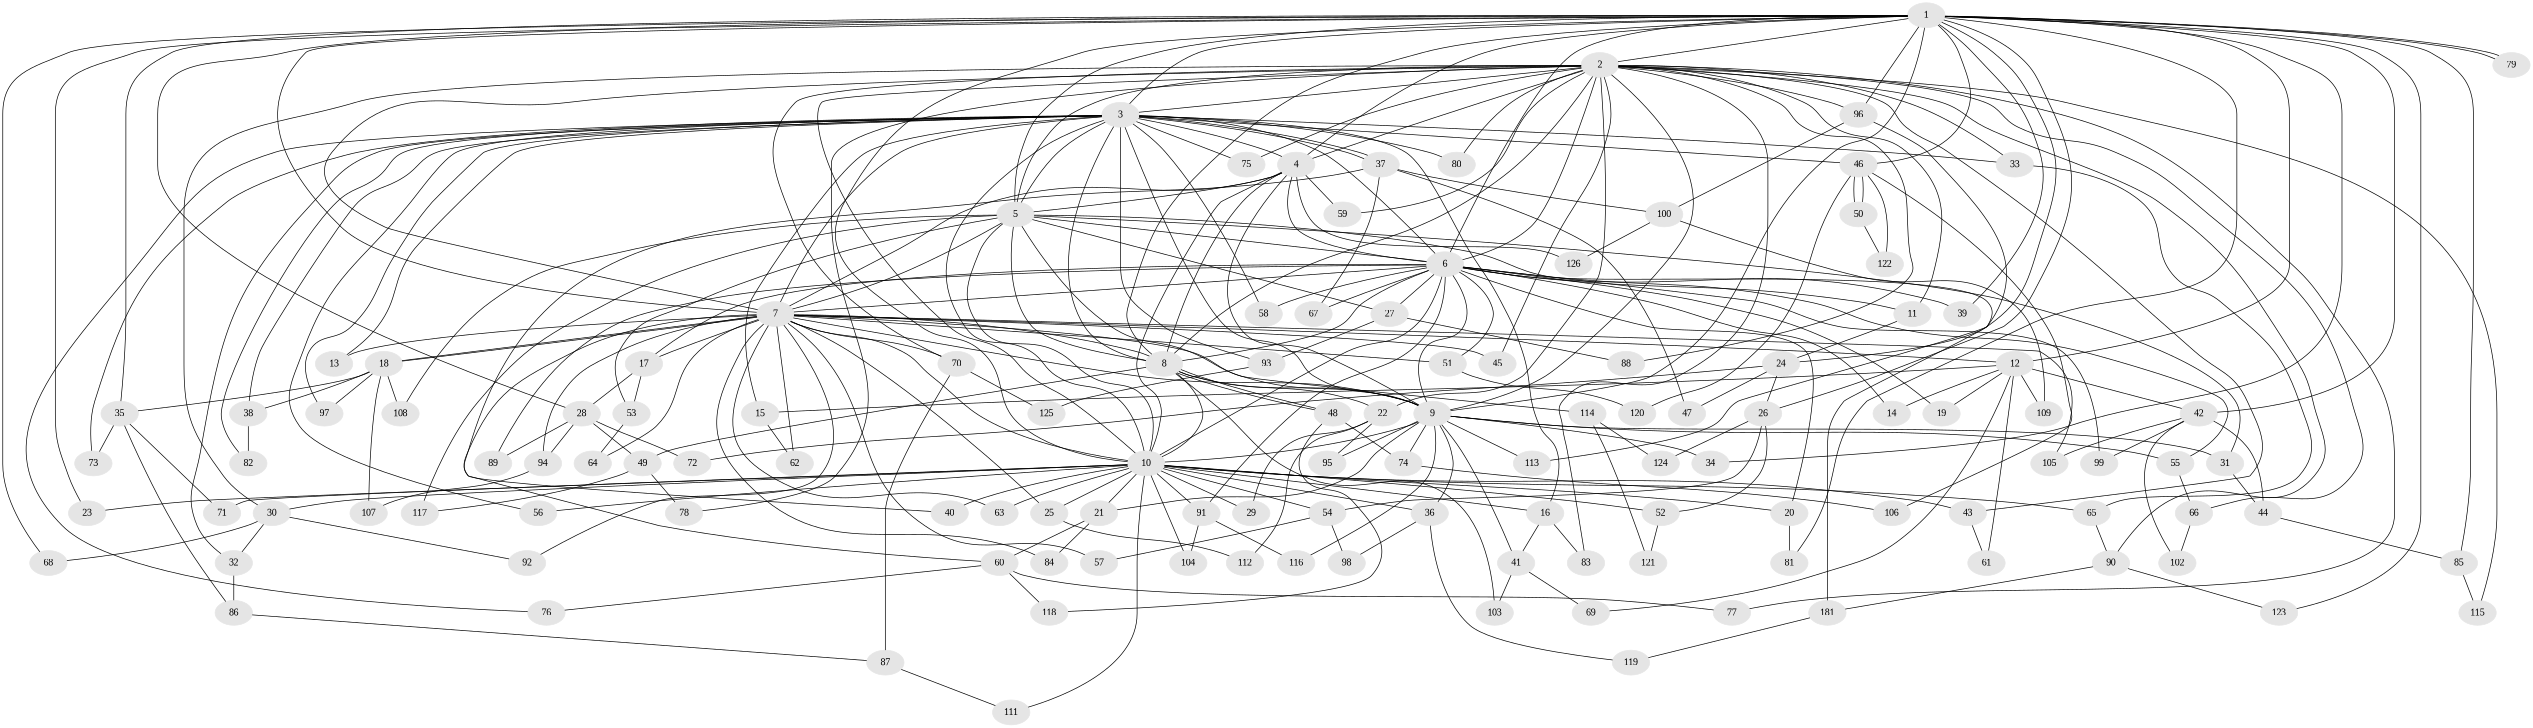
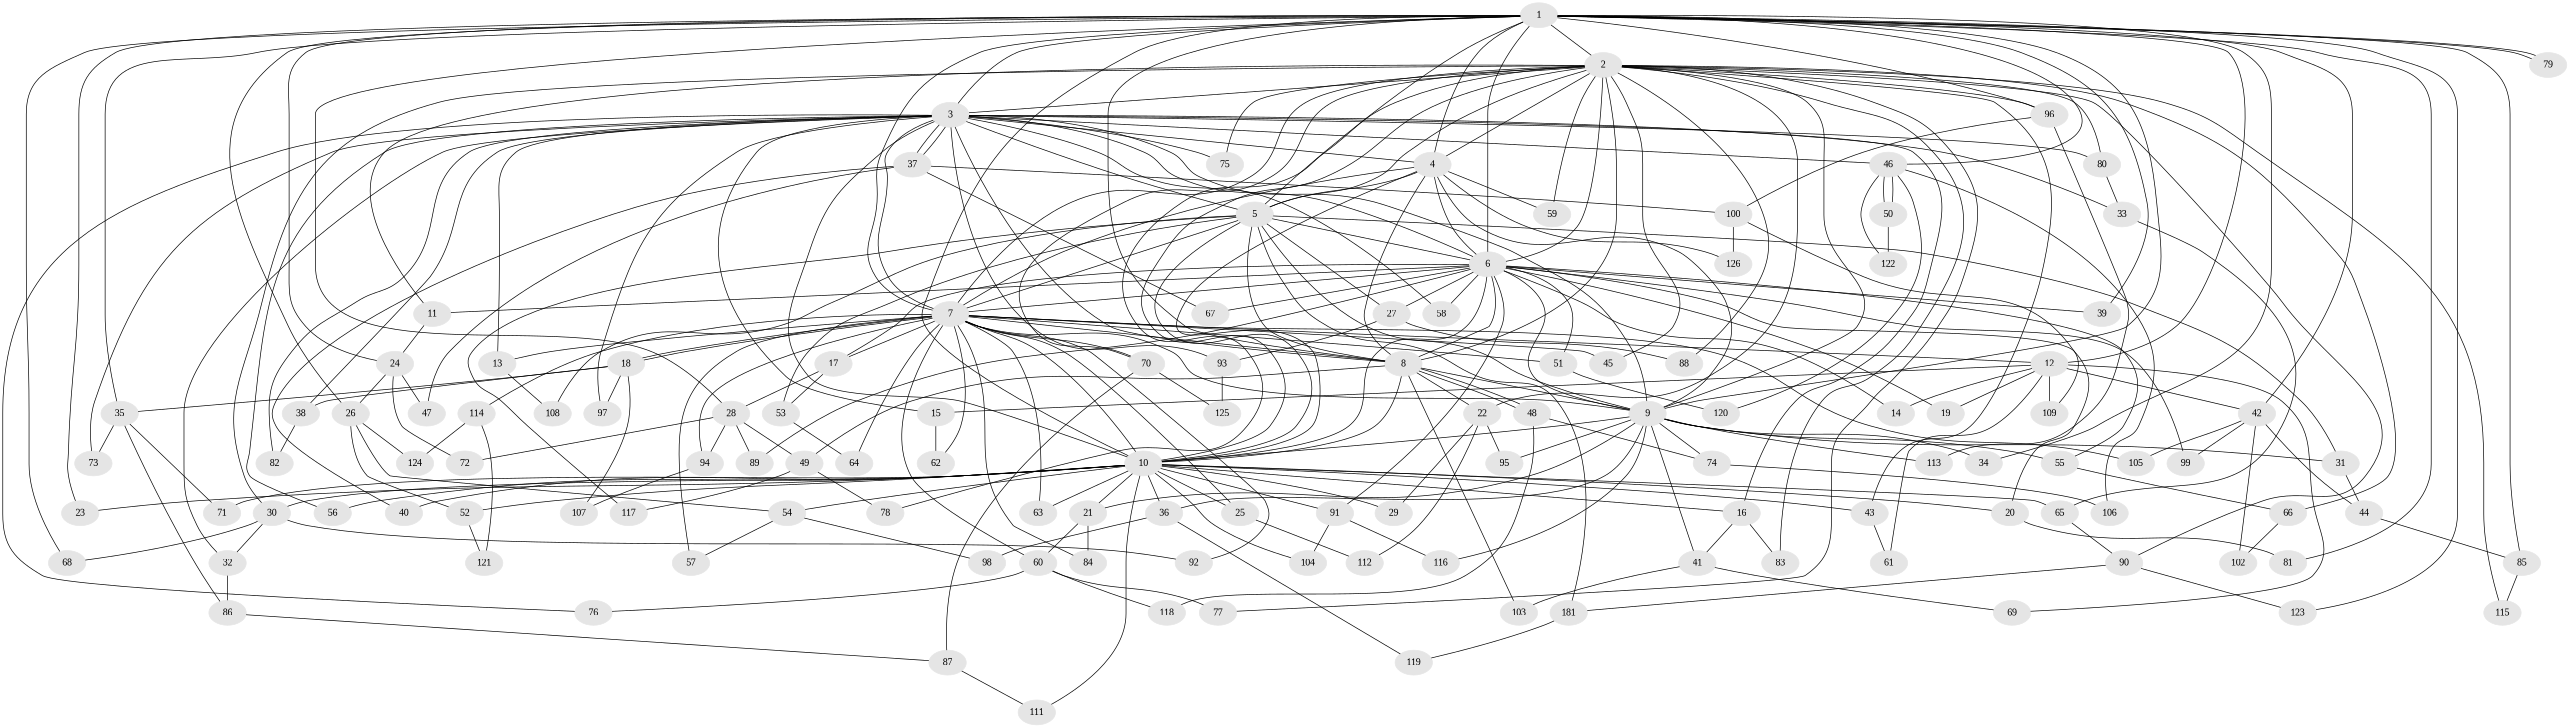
(1887, 97) -> (2112, 190)
(392, 389) -> (525, 389)
